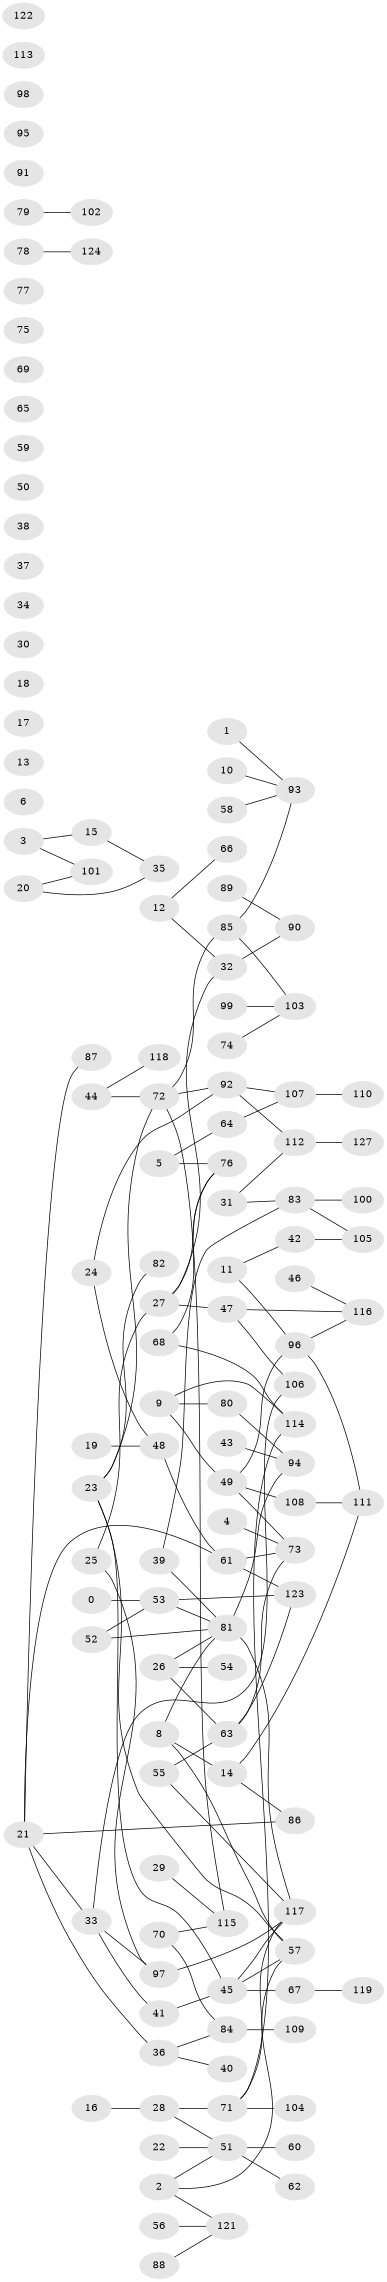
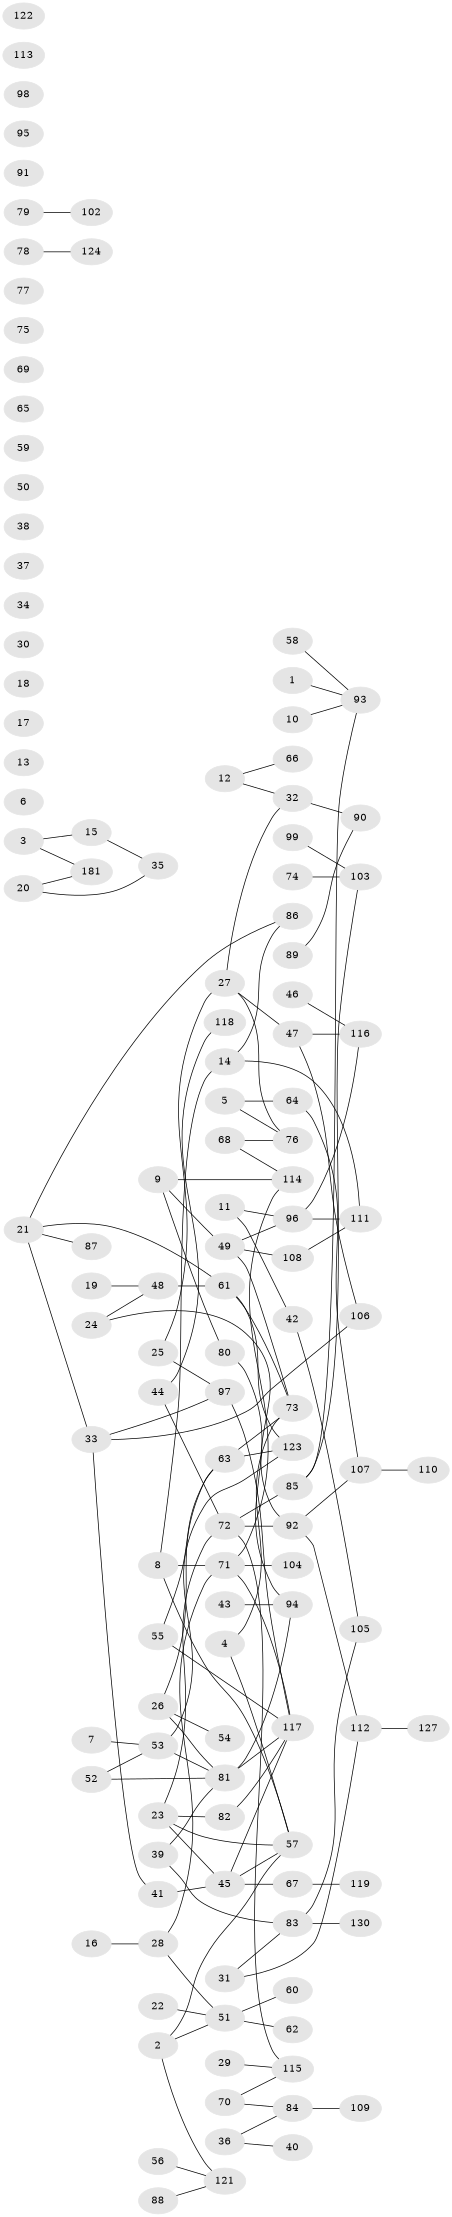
(92, 872) -> (92, 872)
(363, 1200) -> (361, 1924)
(92, 1600) -> (92, 1740)
(187, 1678) -> (191, 1565)
none -> (256, 1726)
none -> (254, 1786)
(77, 1952) -> none
